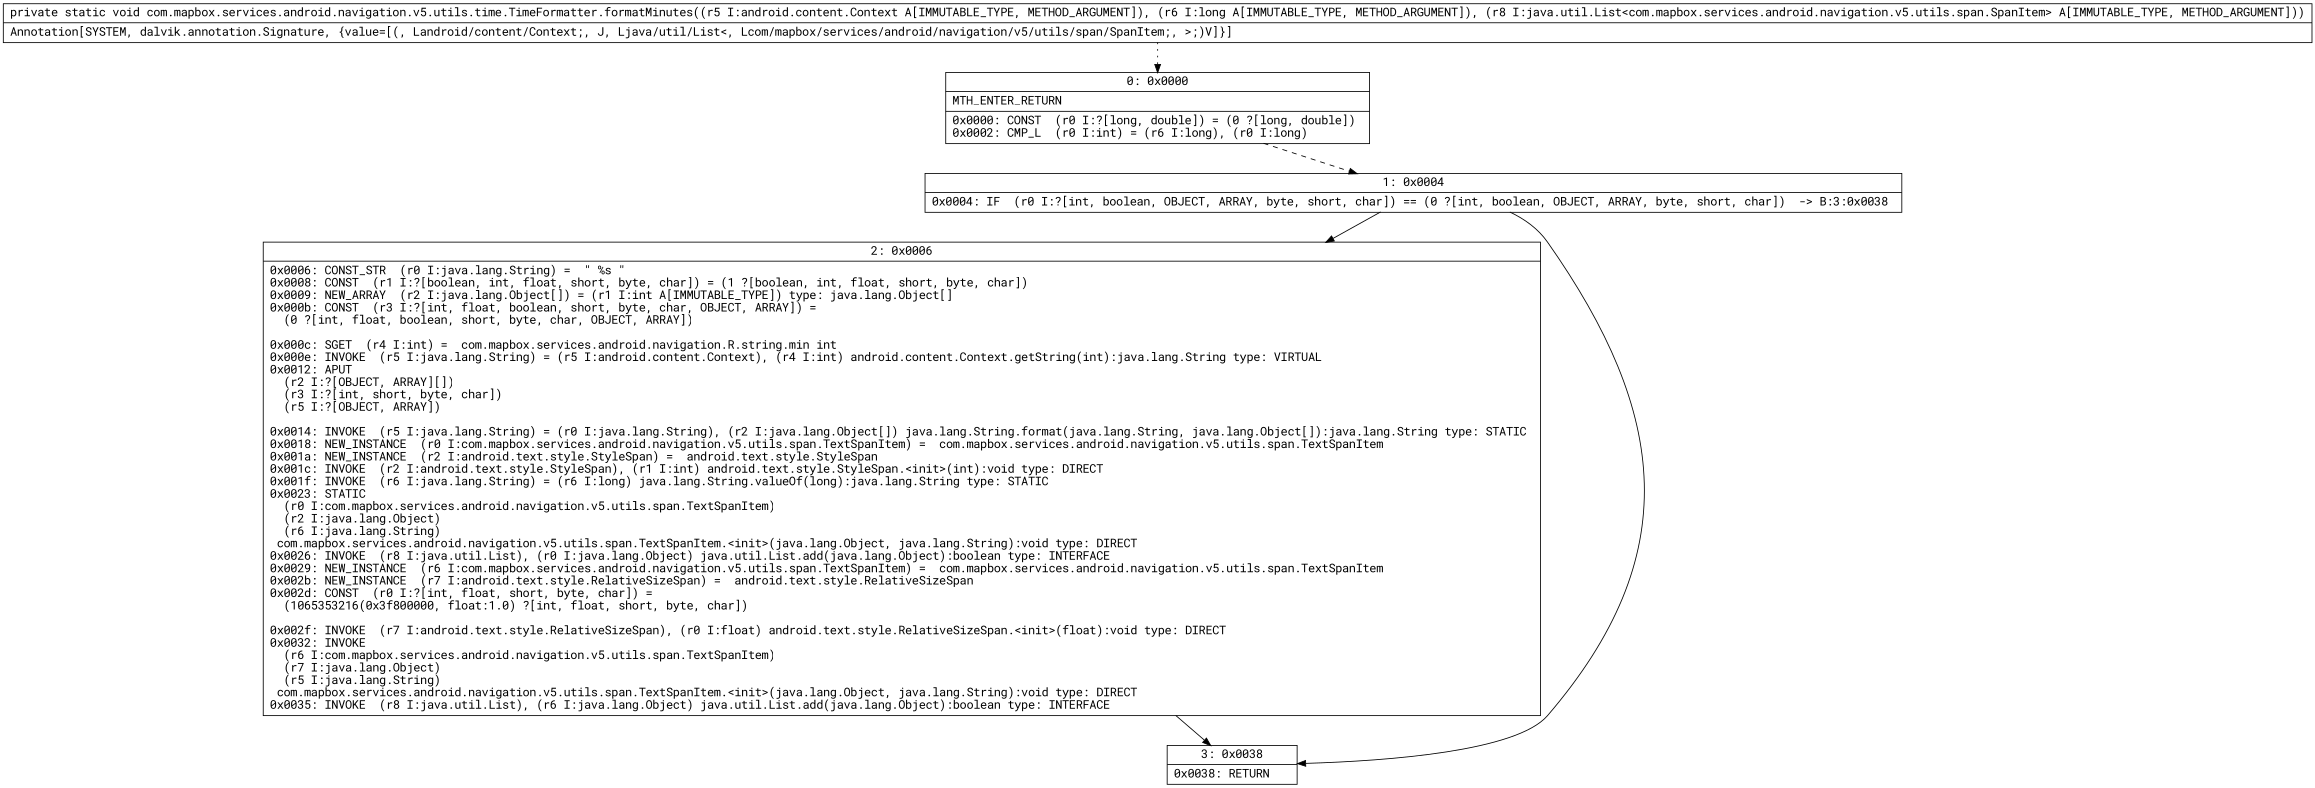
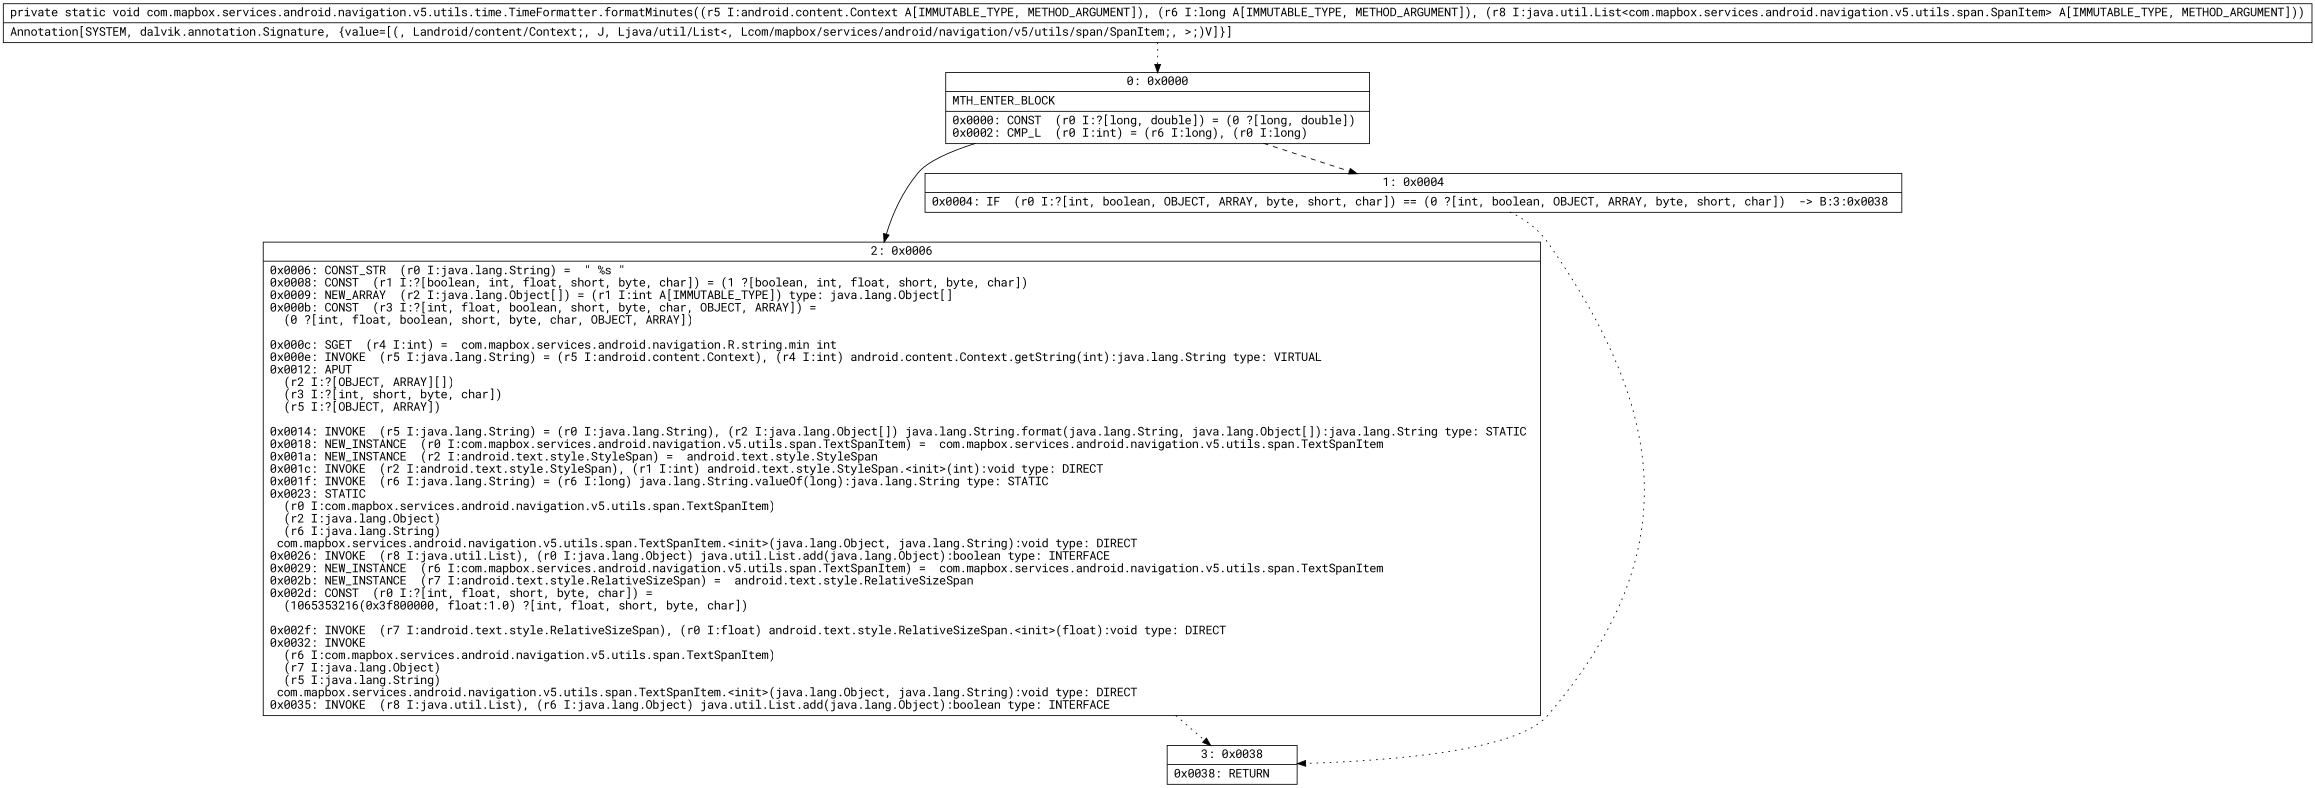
(1007, 101) -> (1004, 101)
(1357, 225) -> (917, 174)
(1628, 579) -> (1628, 579)
(1190, 728) -> (1190, 728)
